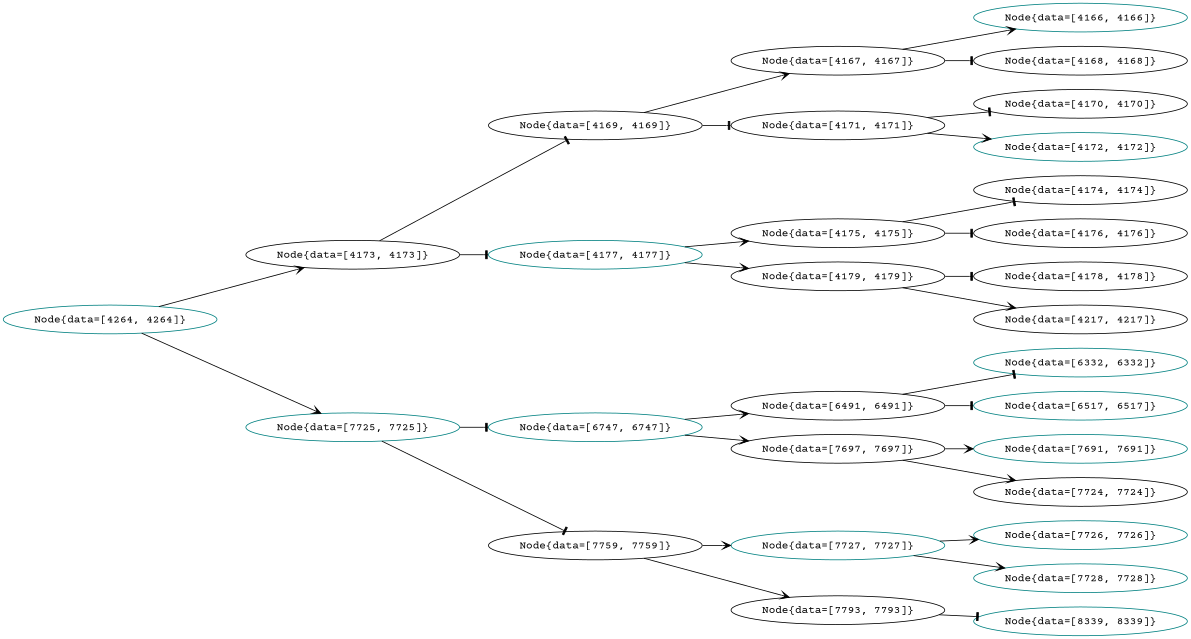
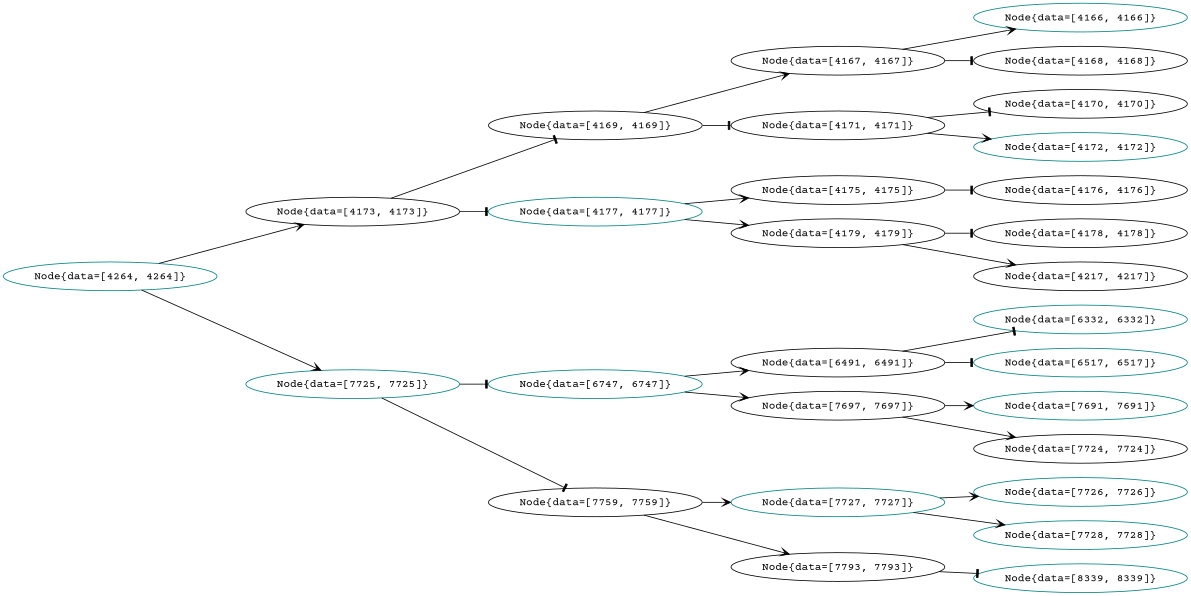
(1081, 190) -> none
